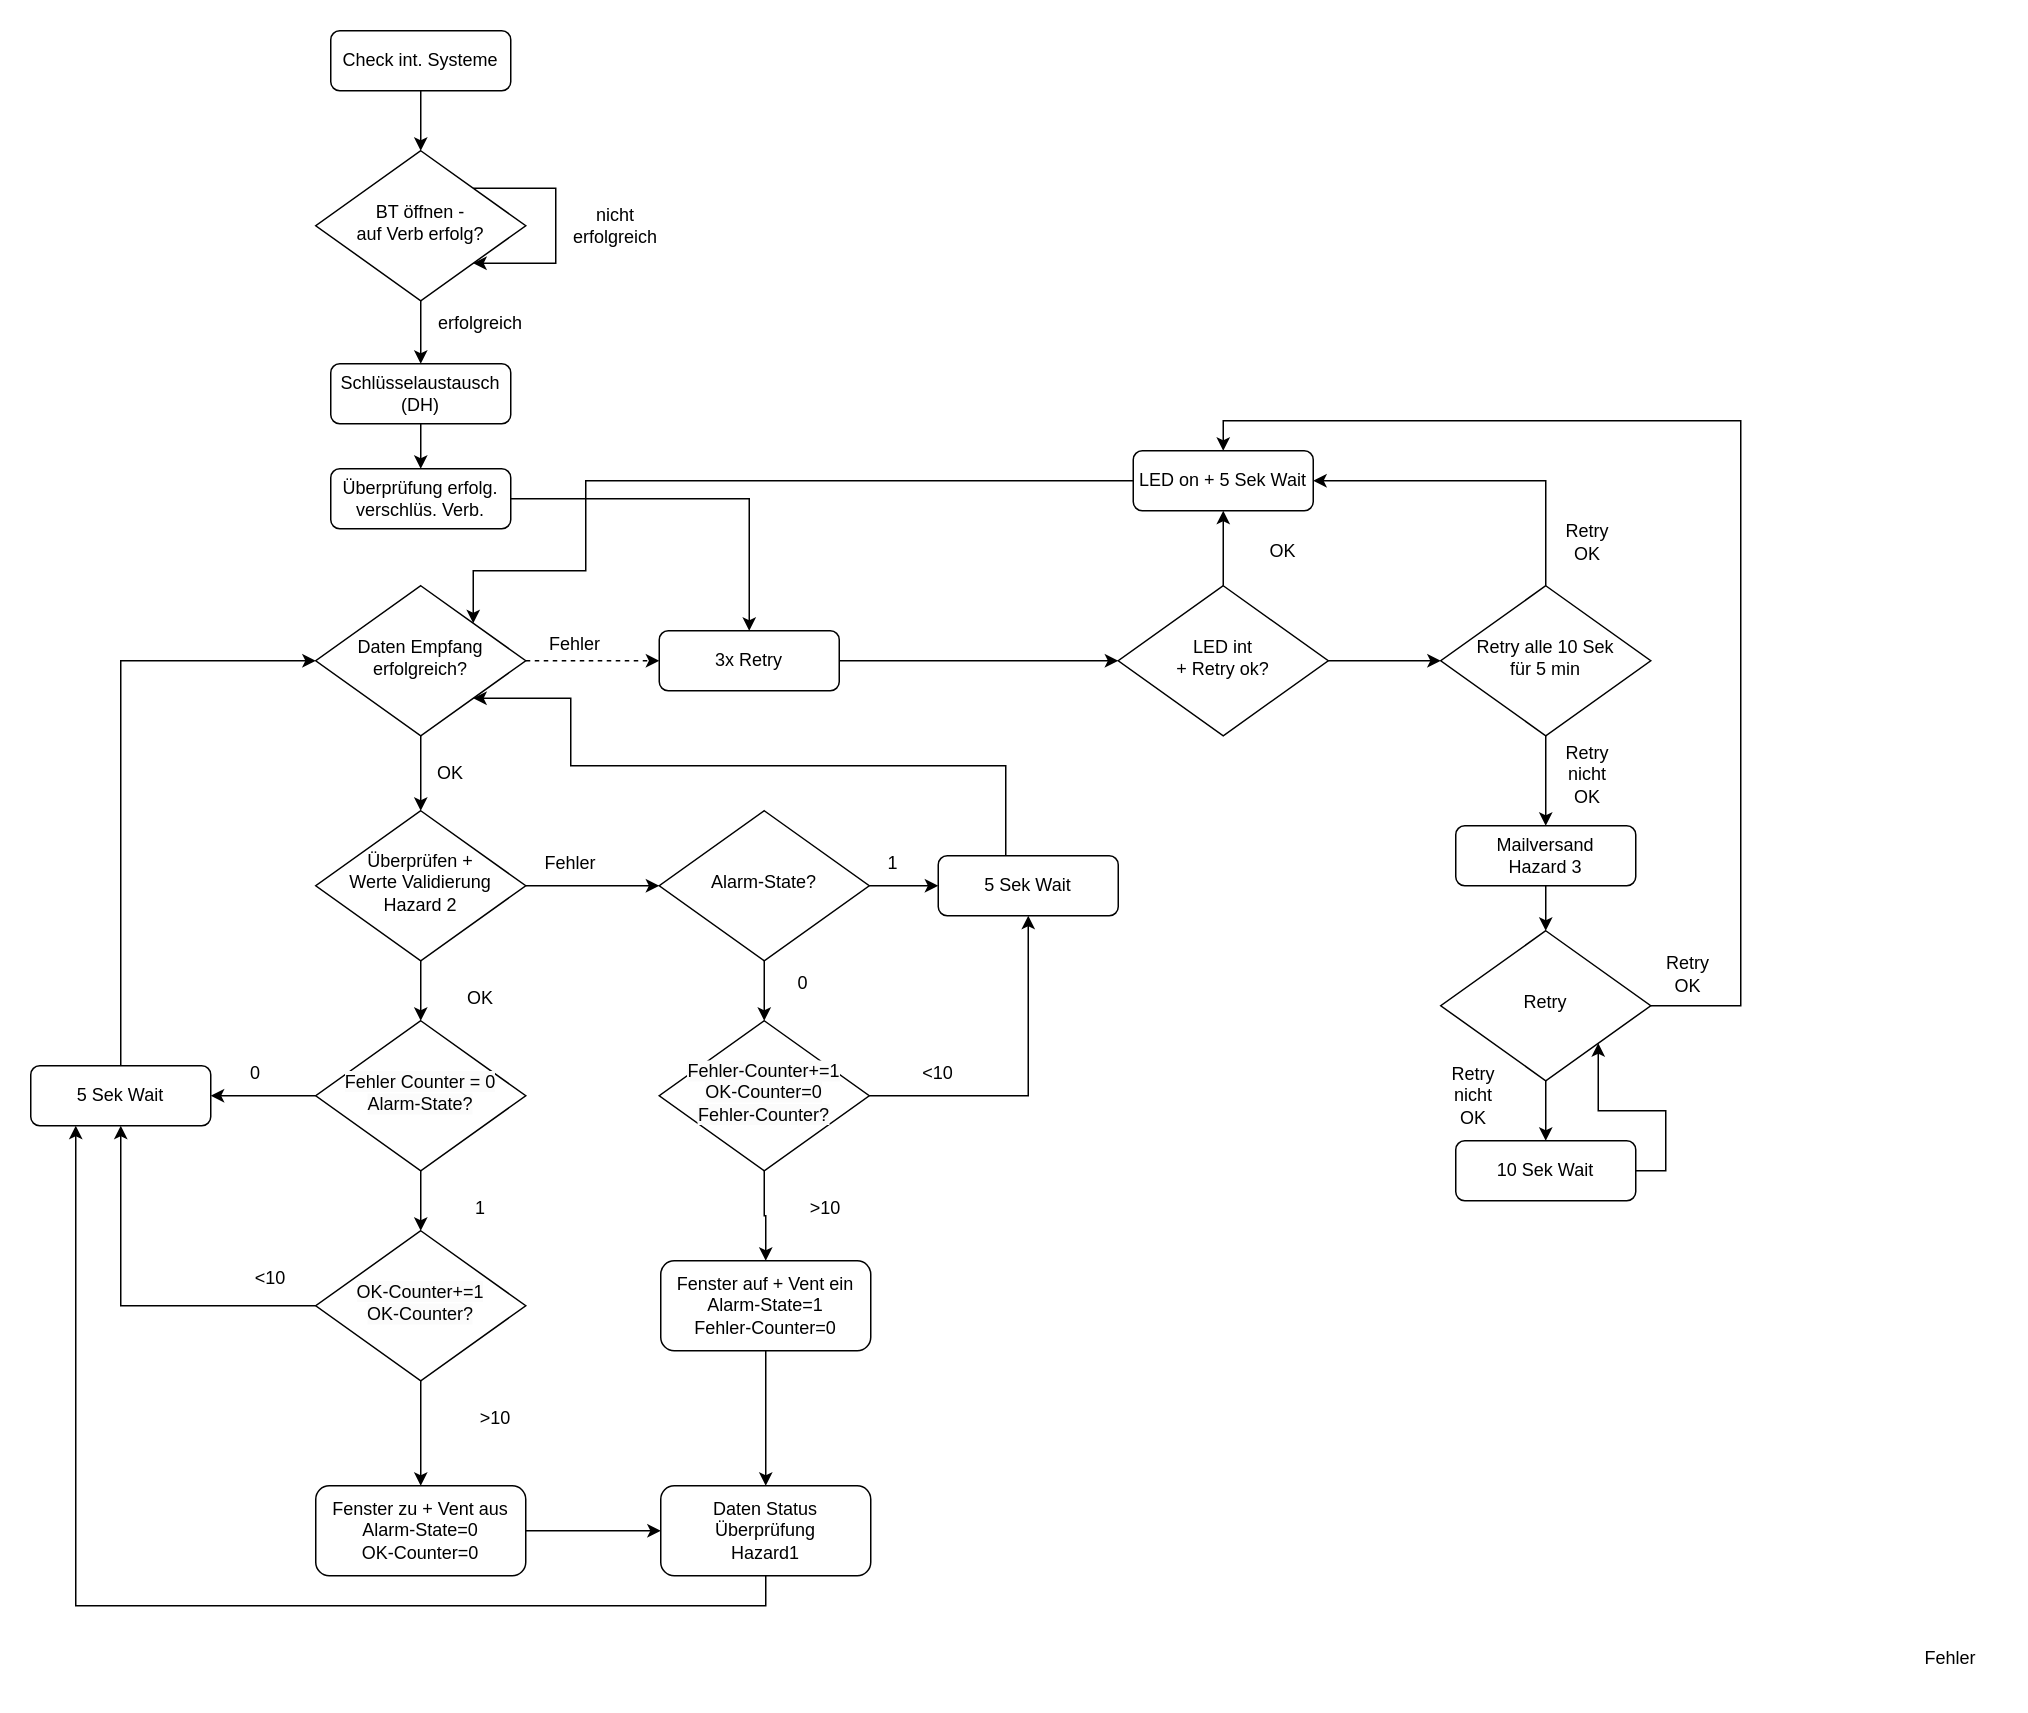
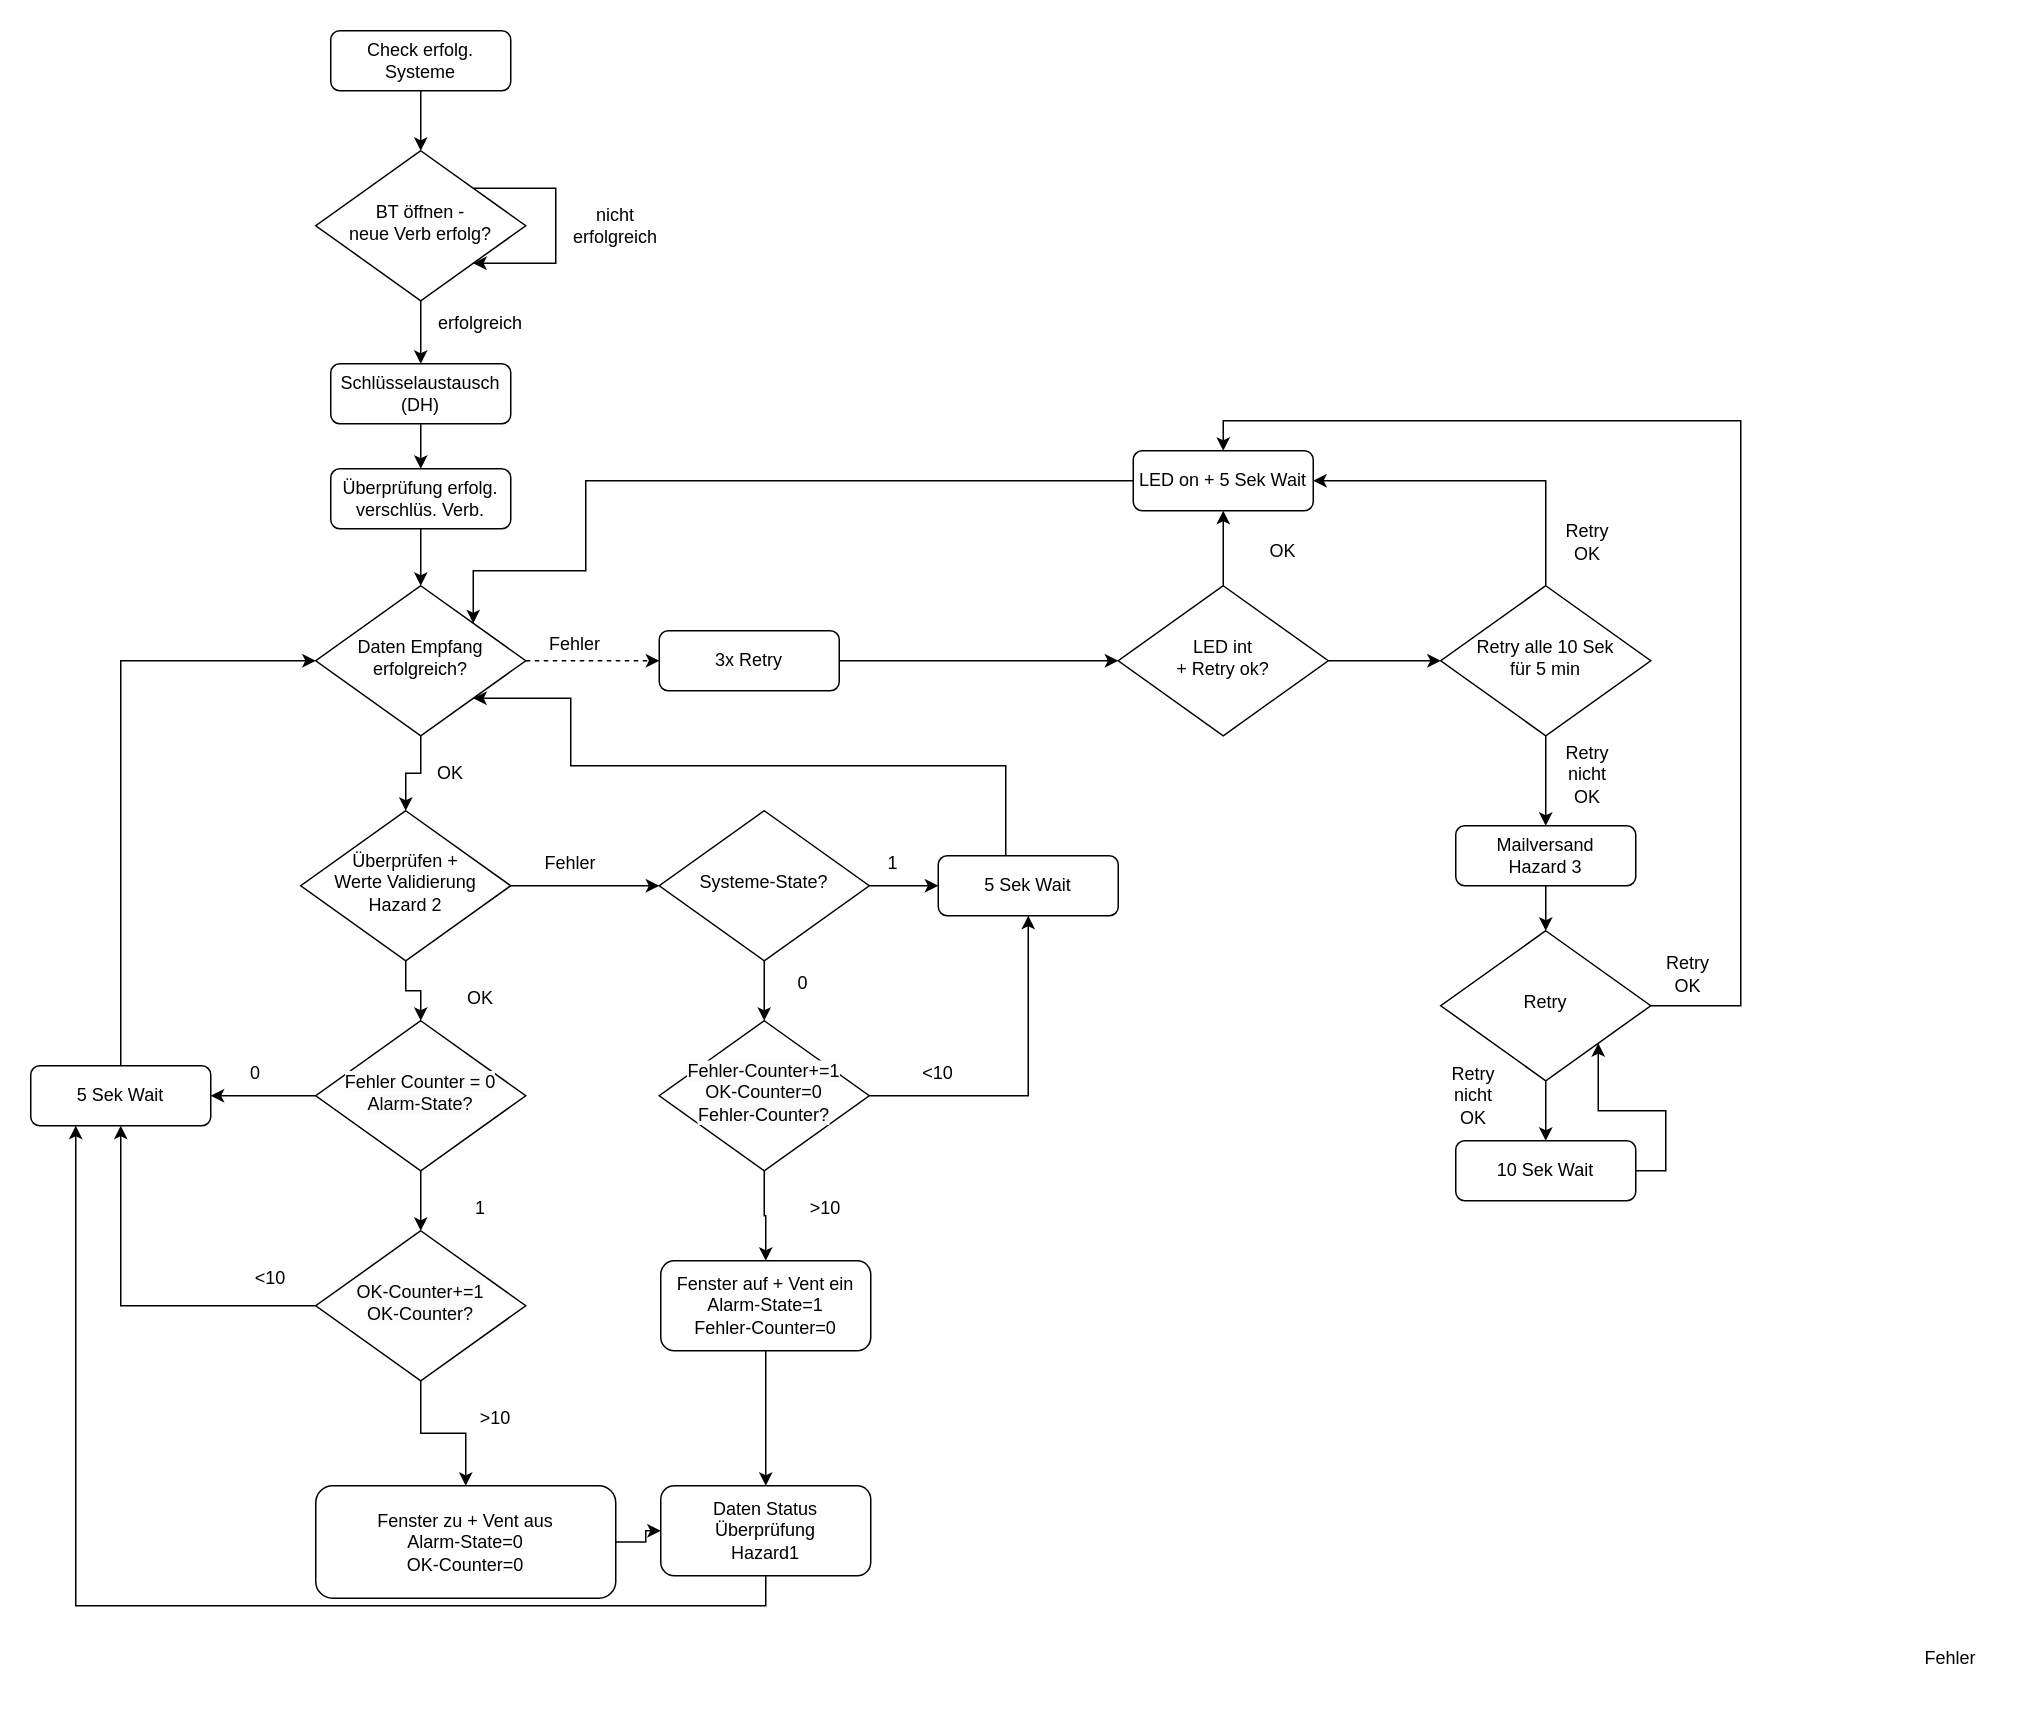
(421, 61) -> (421, 61)
(421, 223) -> (421, 223)
(691, 499) -> (421, 555)
(764, 883) -> (764, 883)
(421, 886) -> (406, 886)
(421, 1531) -> (466, 1542)
